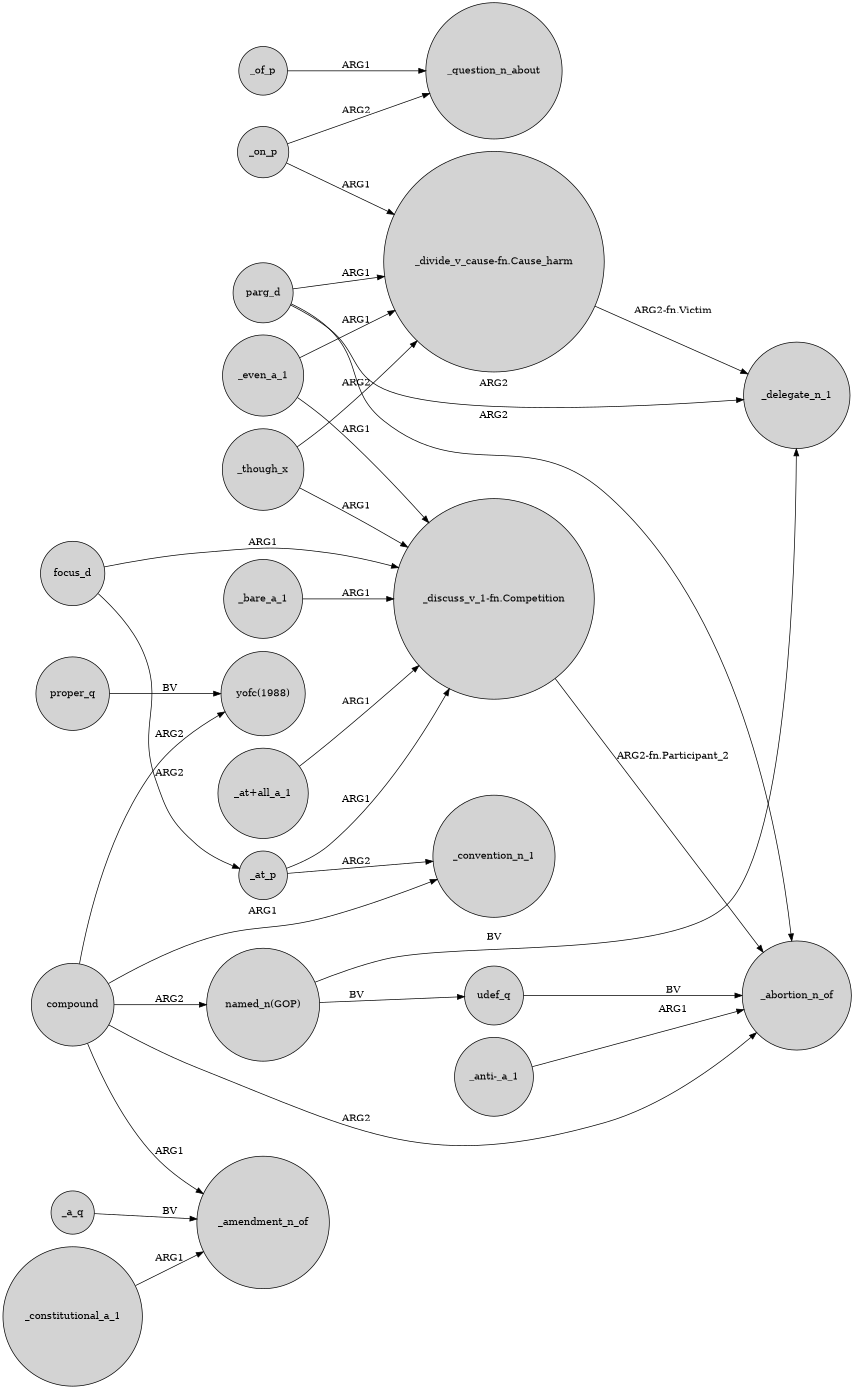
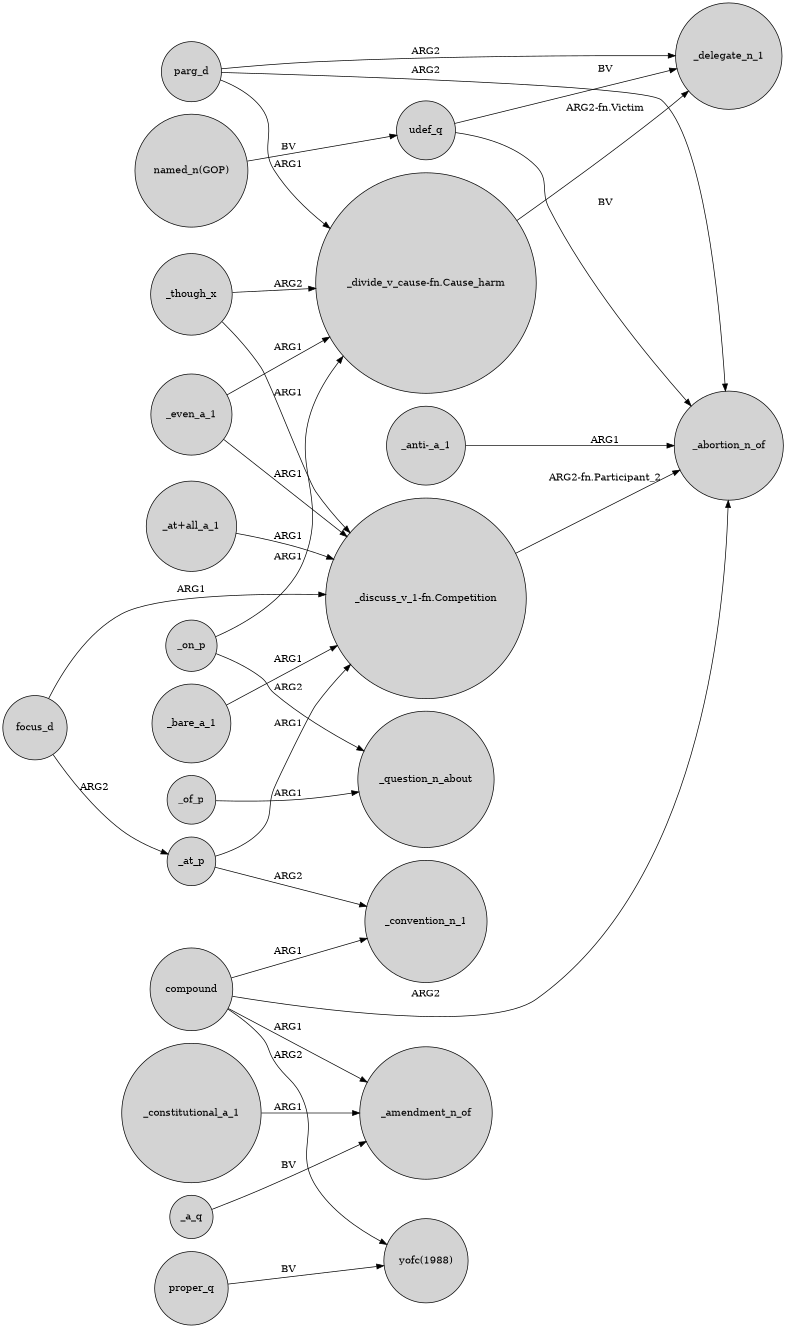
(737, 890) -> (562, 97)
(157, 1005) -> none
